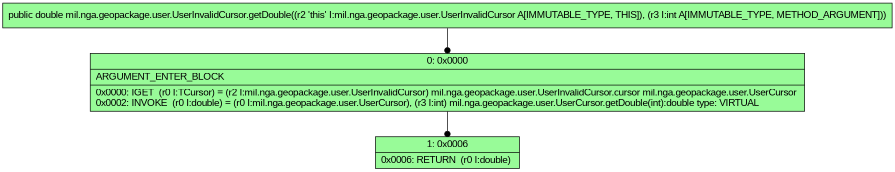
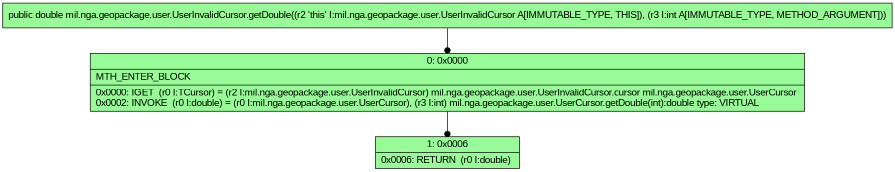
(160, 77) -> (143, 77)
